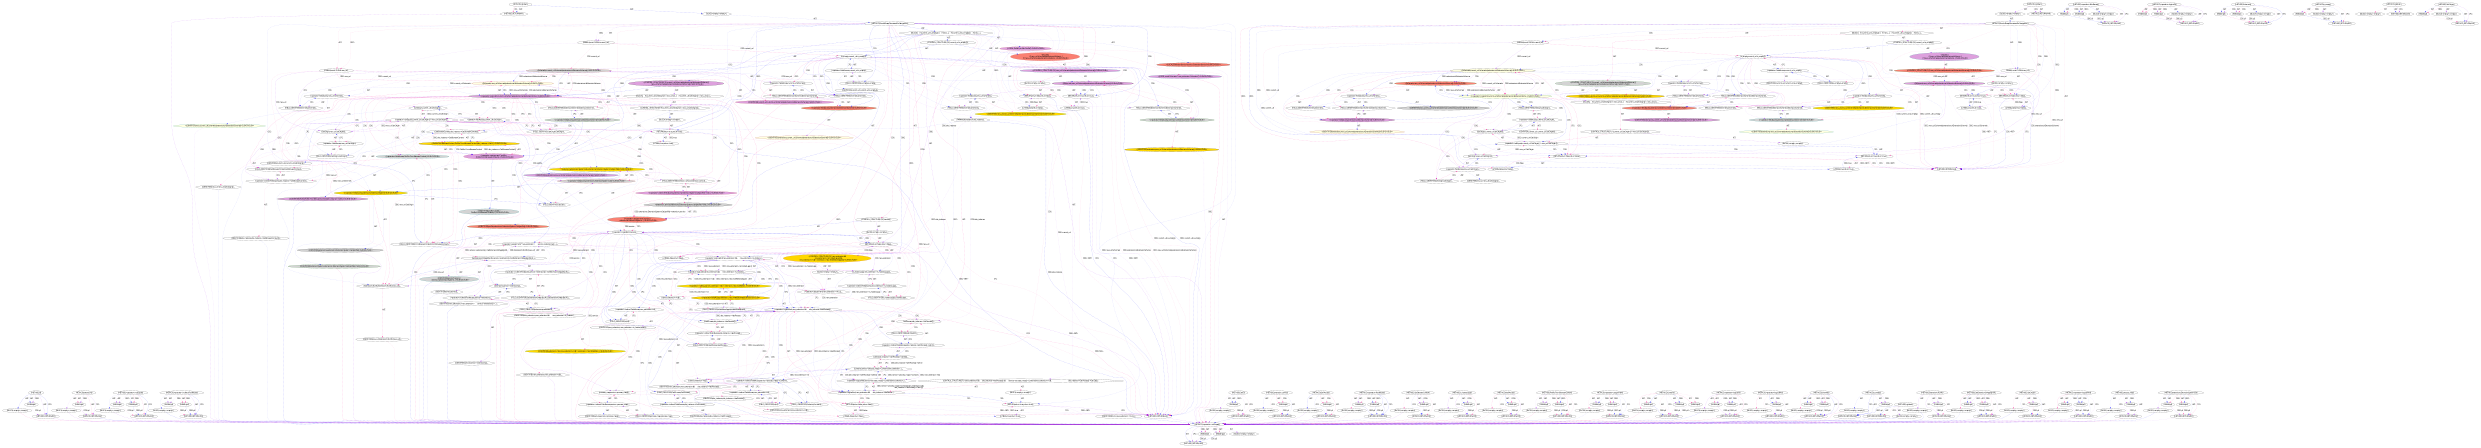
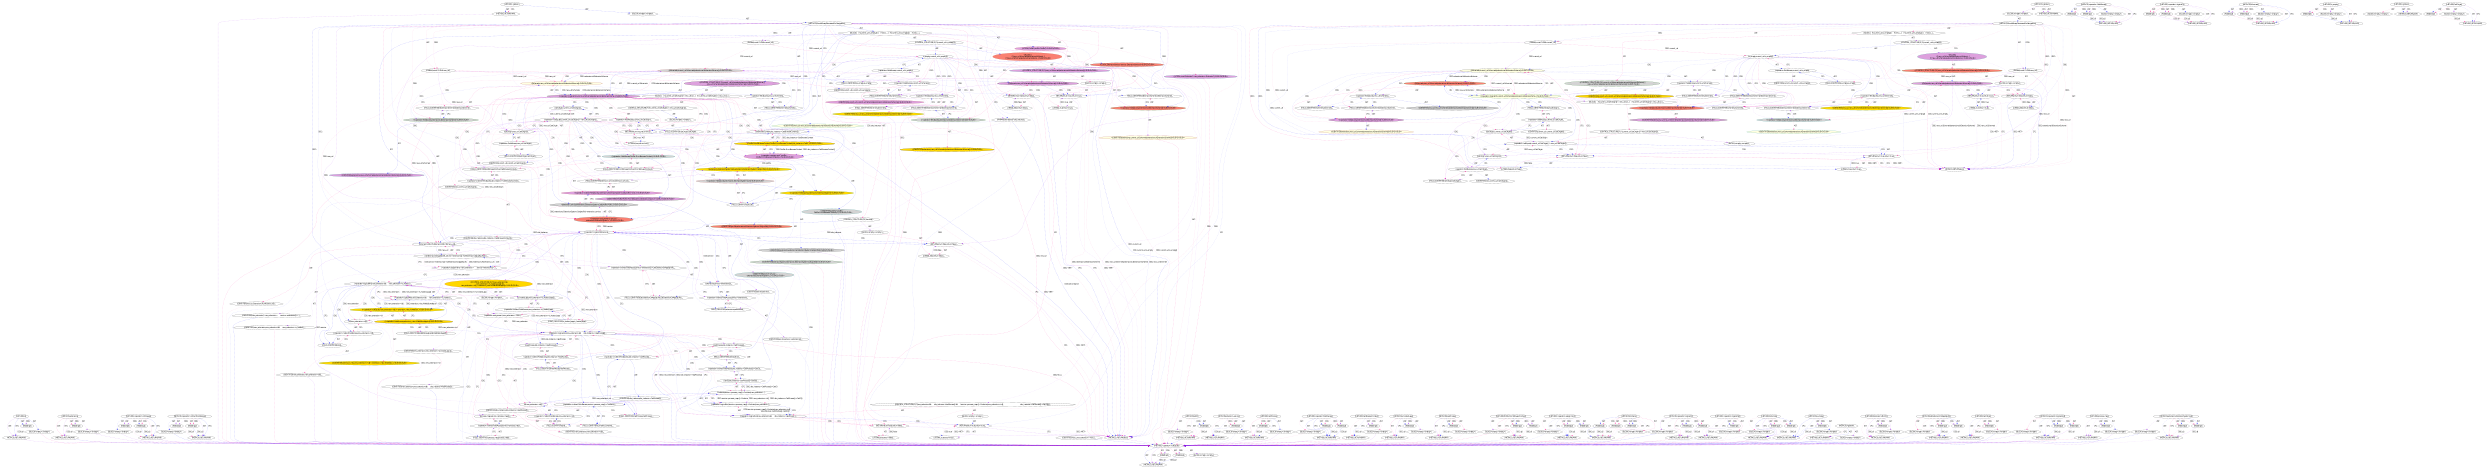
(525, 234) -> (510, 235)
none -> (685, 351)
(602, 416) -> none
